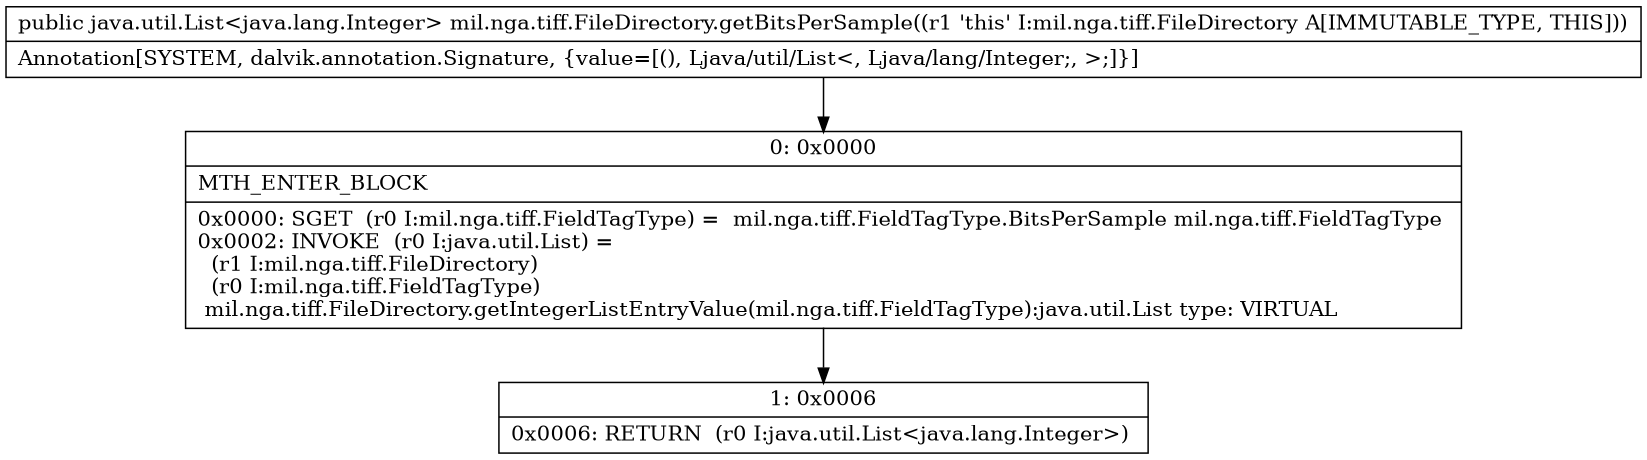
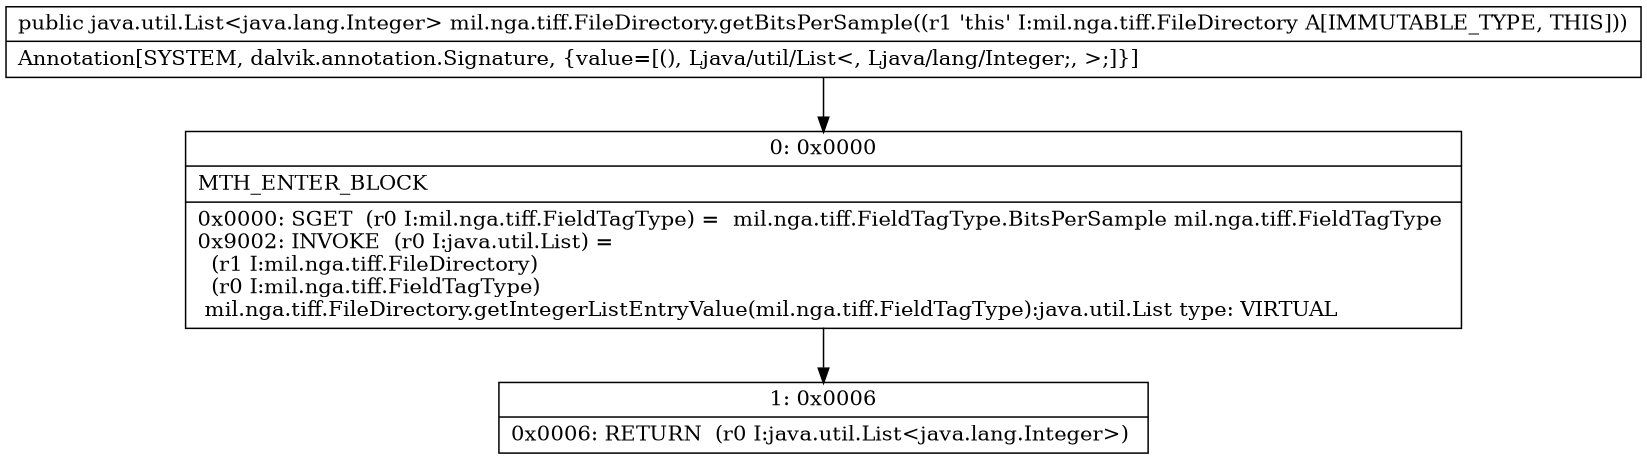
(410, 242) -> (410, 242)
